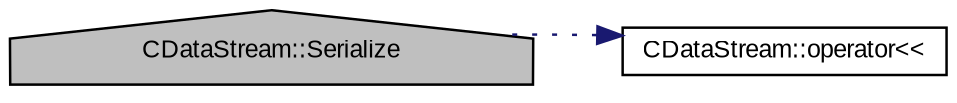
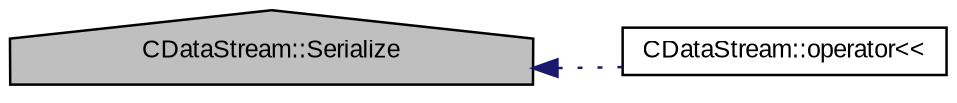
(548, 35) -> (590, 68)
